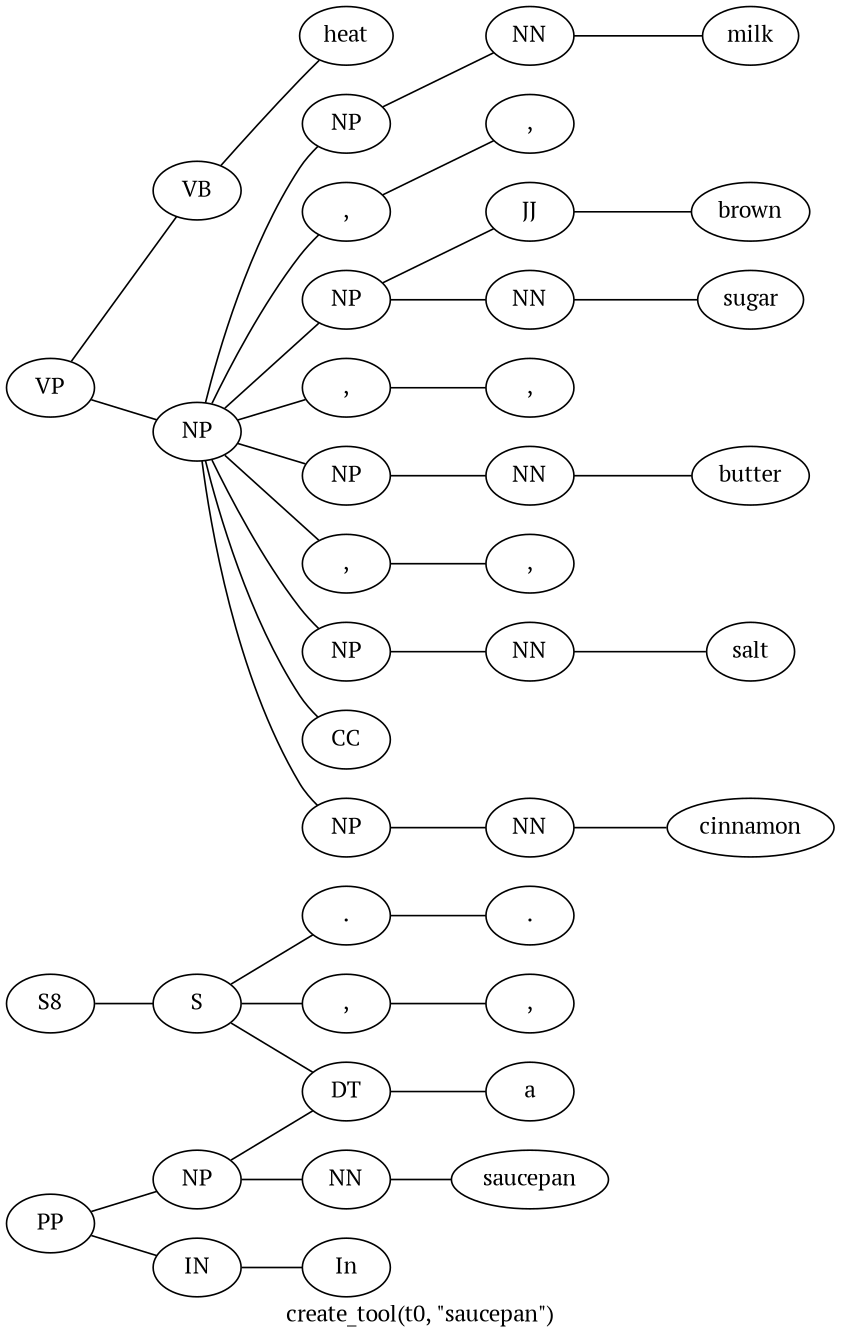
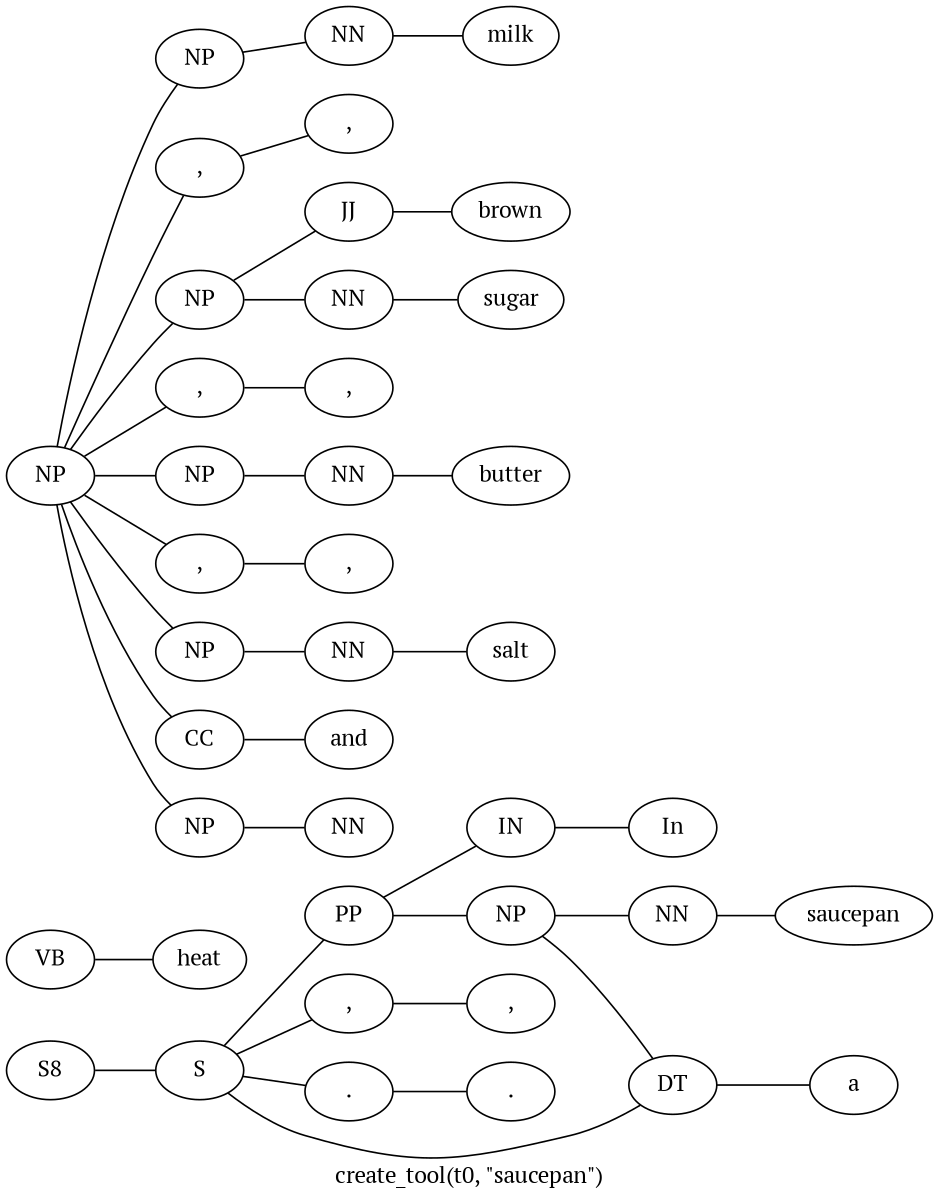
(51, 388) -> none
none -> (349, 740)
(751, 828) -> none
none -> (274, 992)
